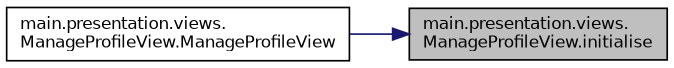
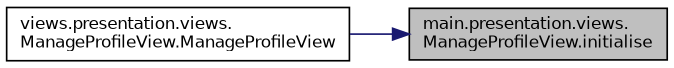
(178, 34) -> (178, 34)
